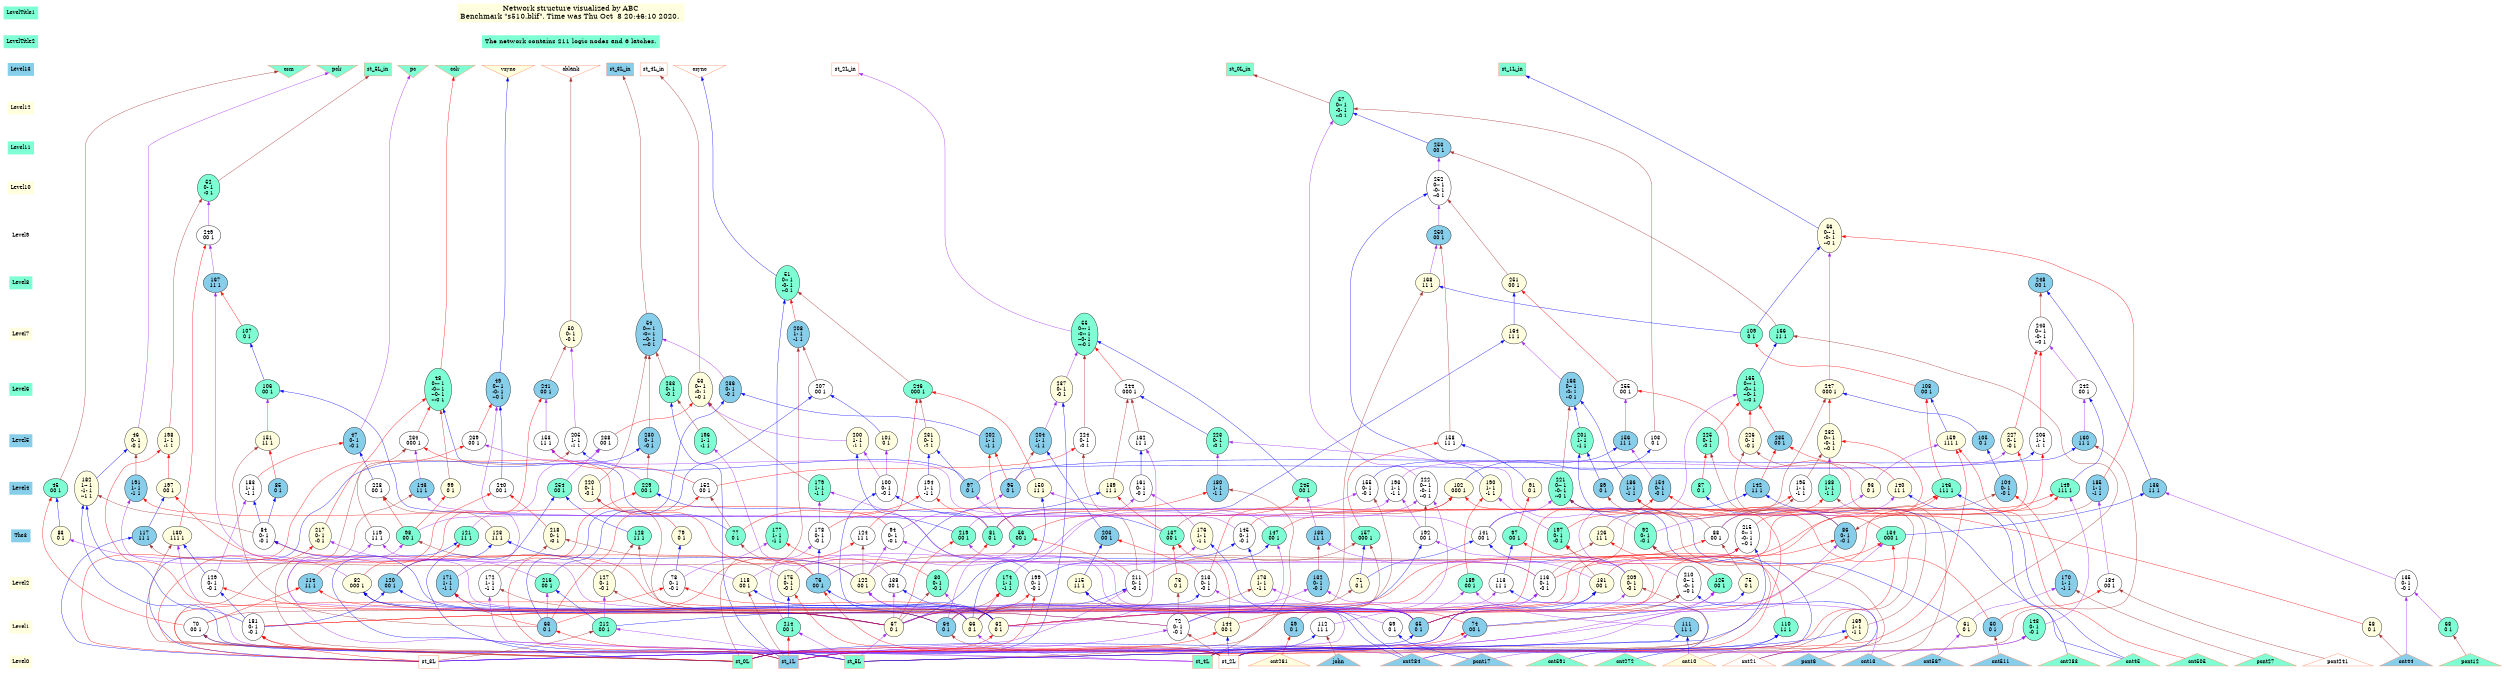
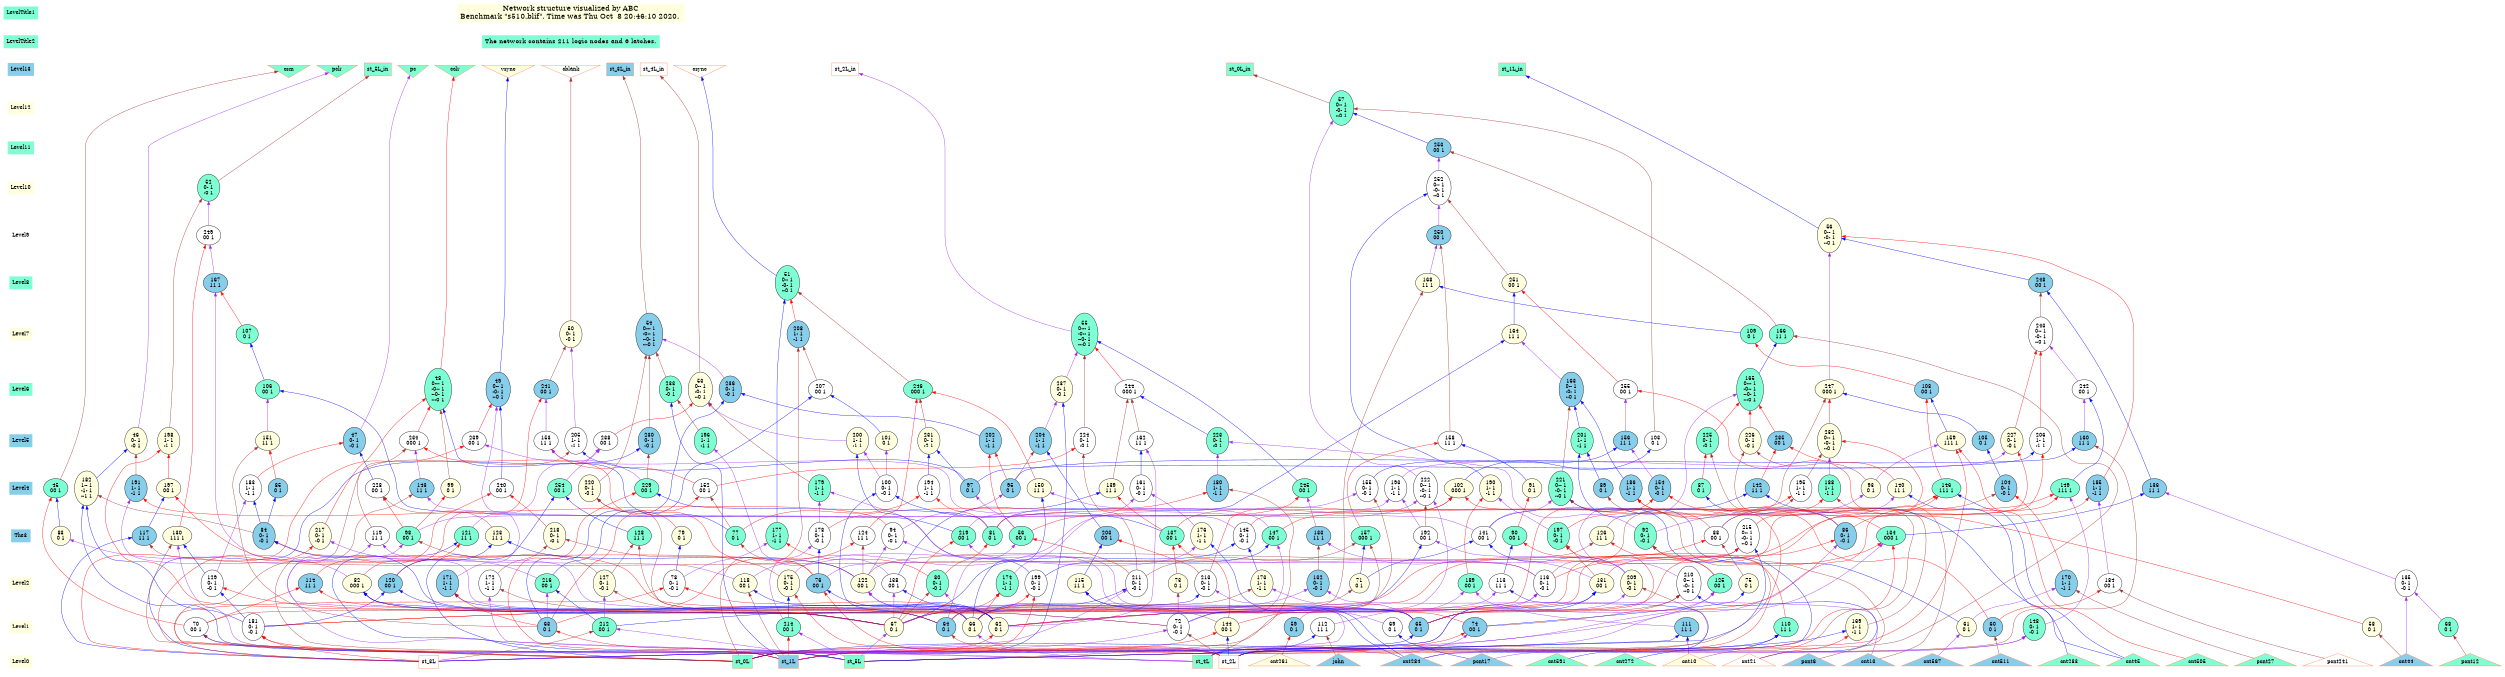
(1787, 287) -> (1937, 260)
(2000, 515) -> (1994, 515)
(264, 536) -> (264, 536)
(1515, 536) -> (1515, 536)
